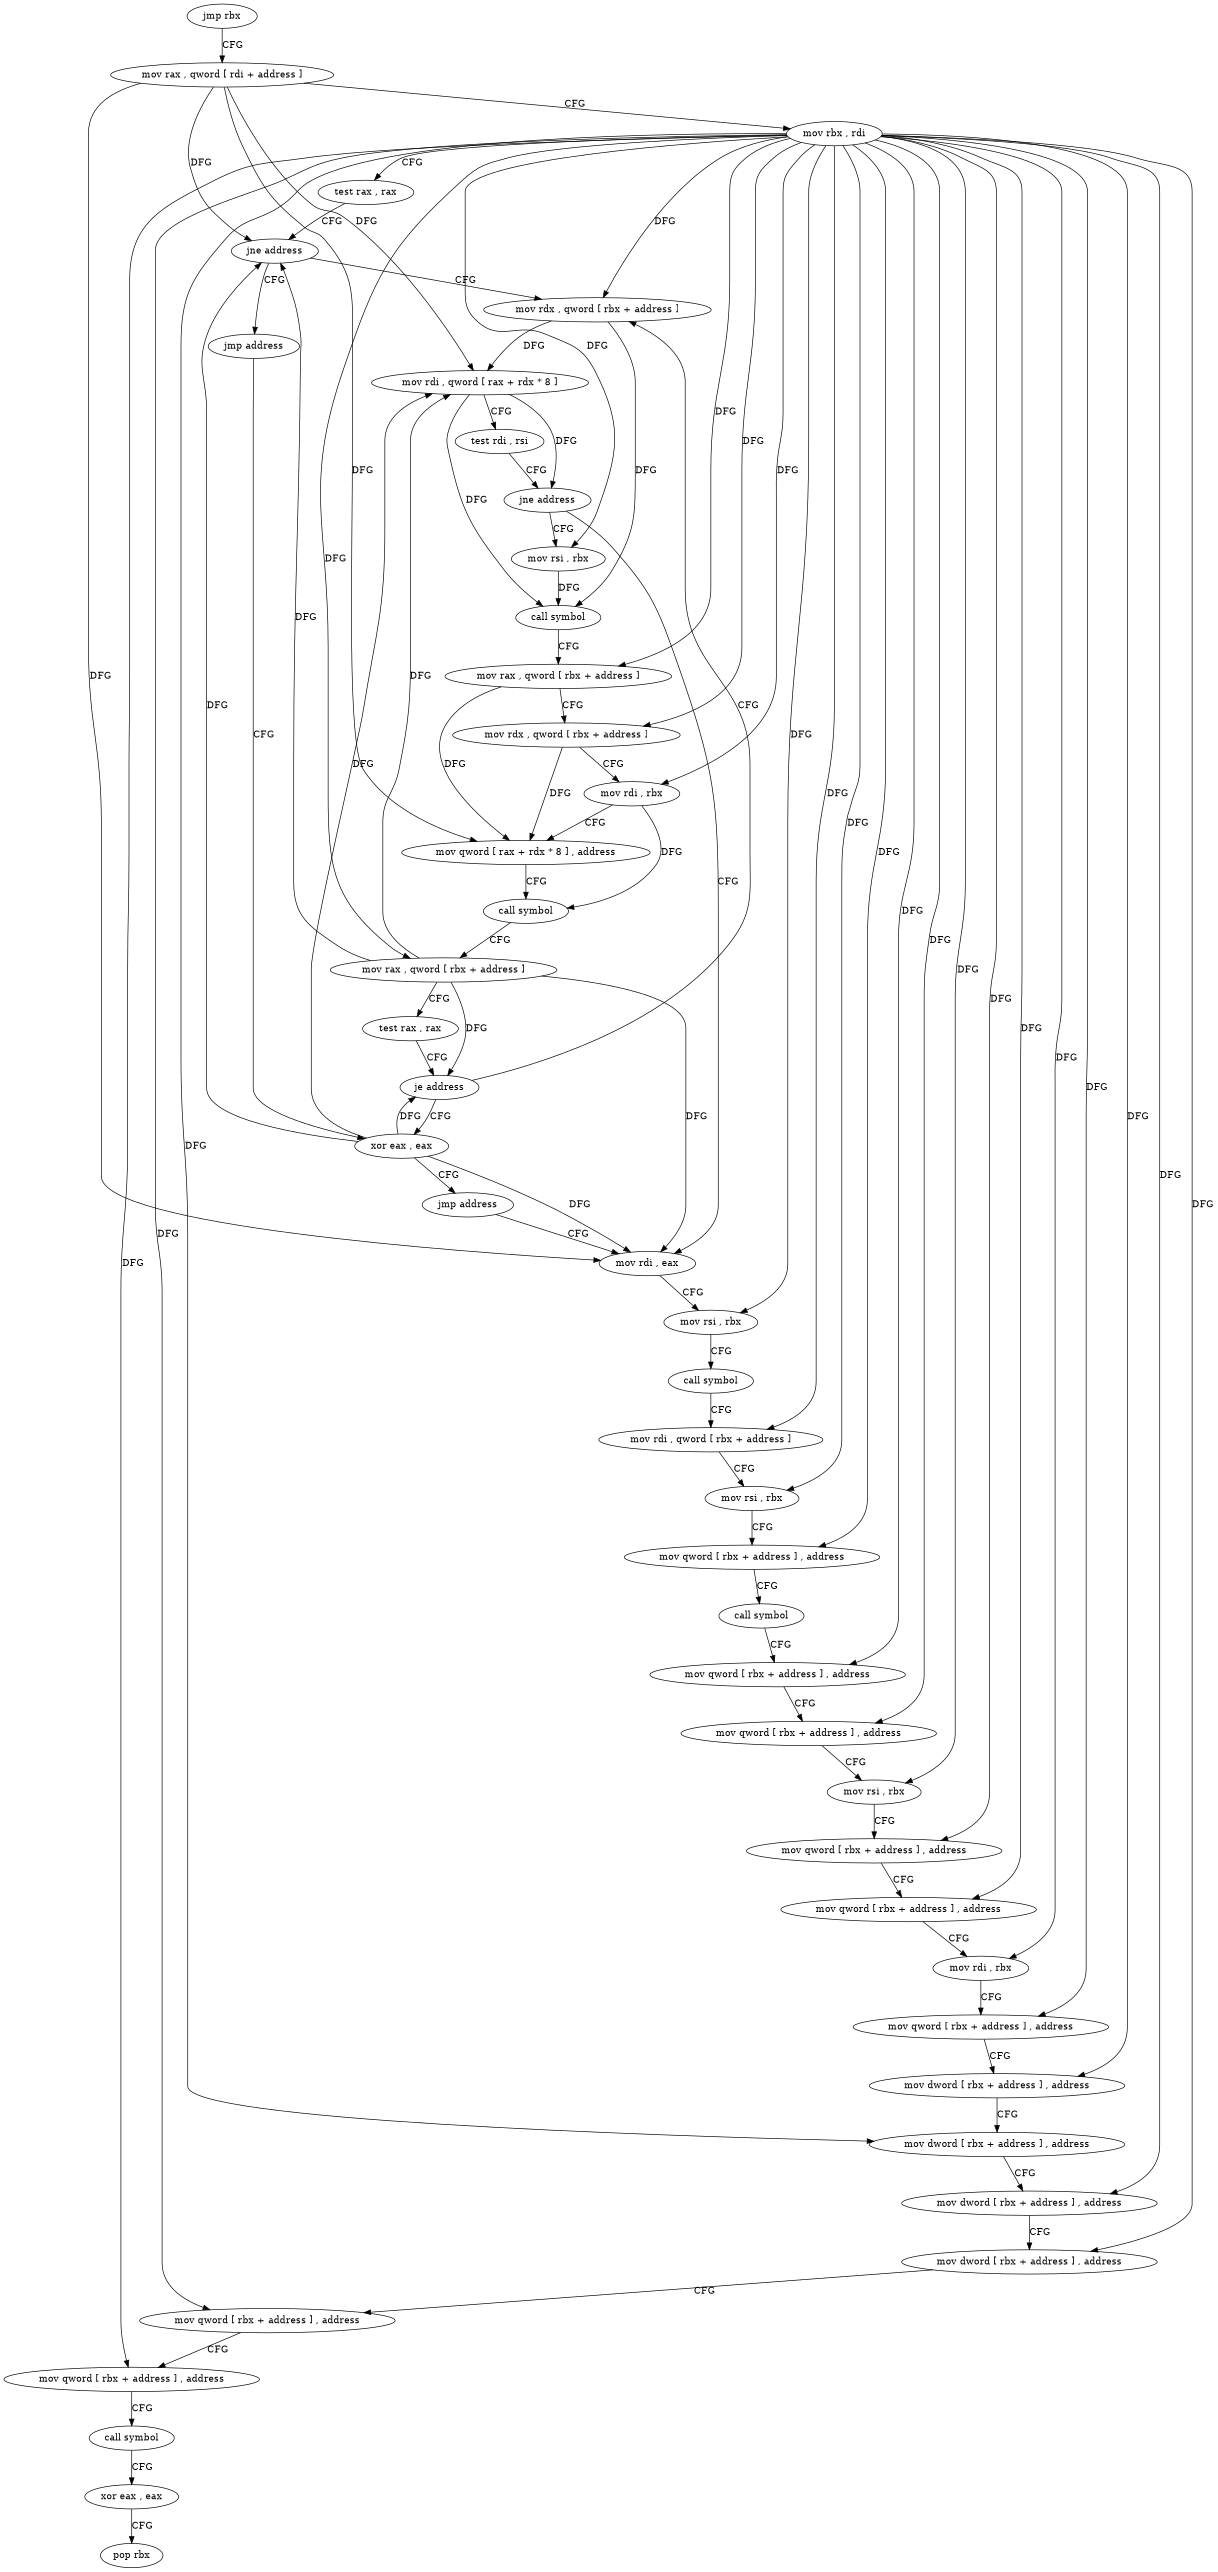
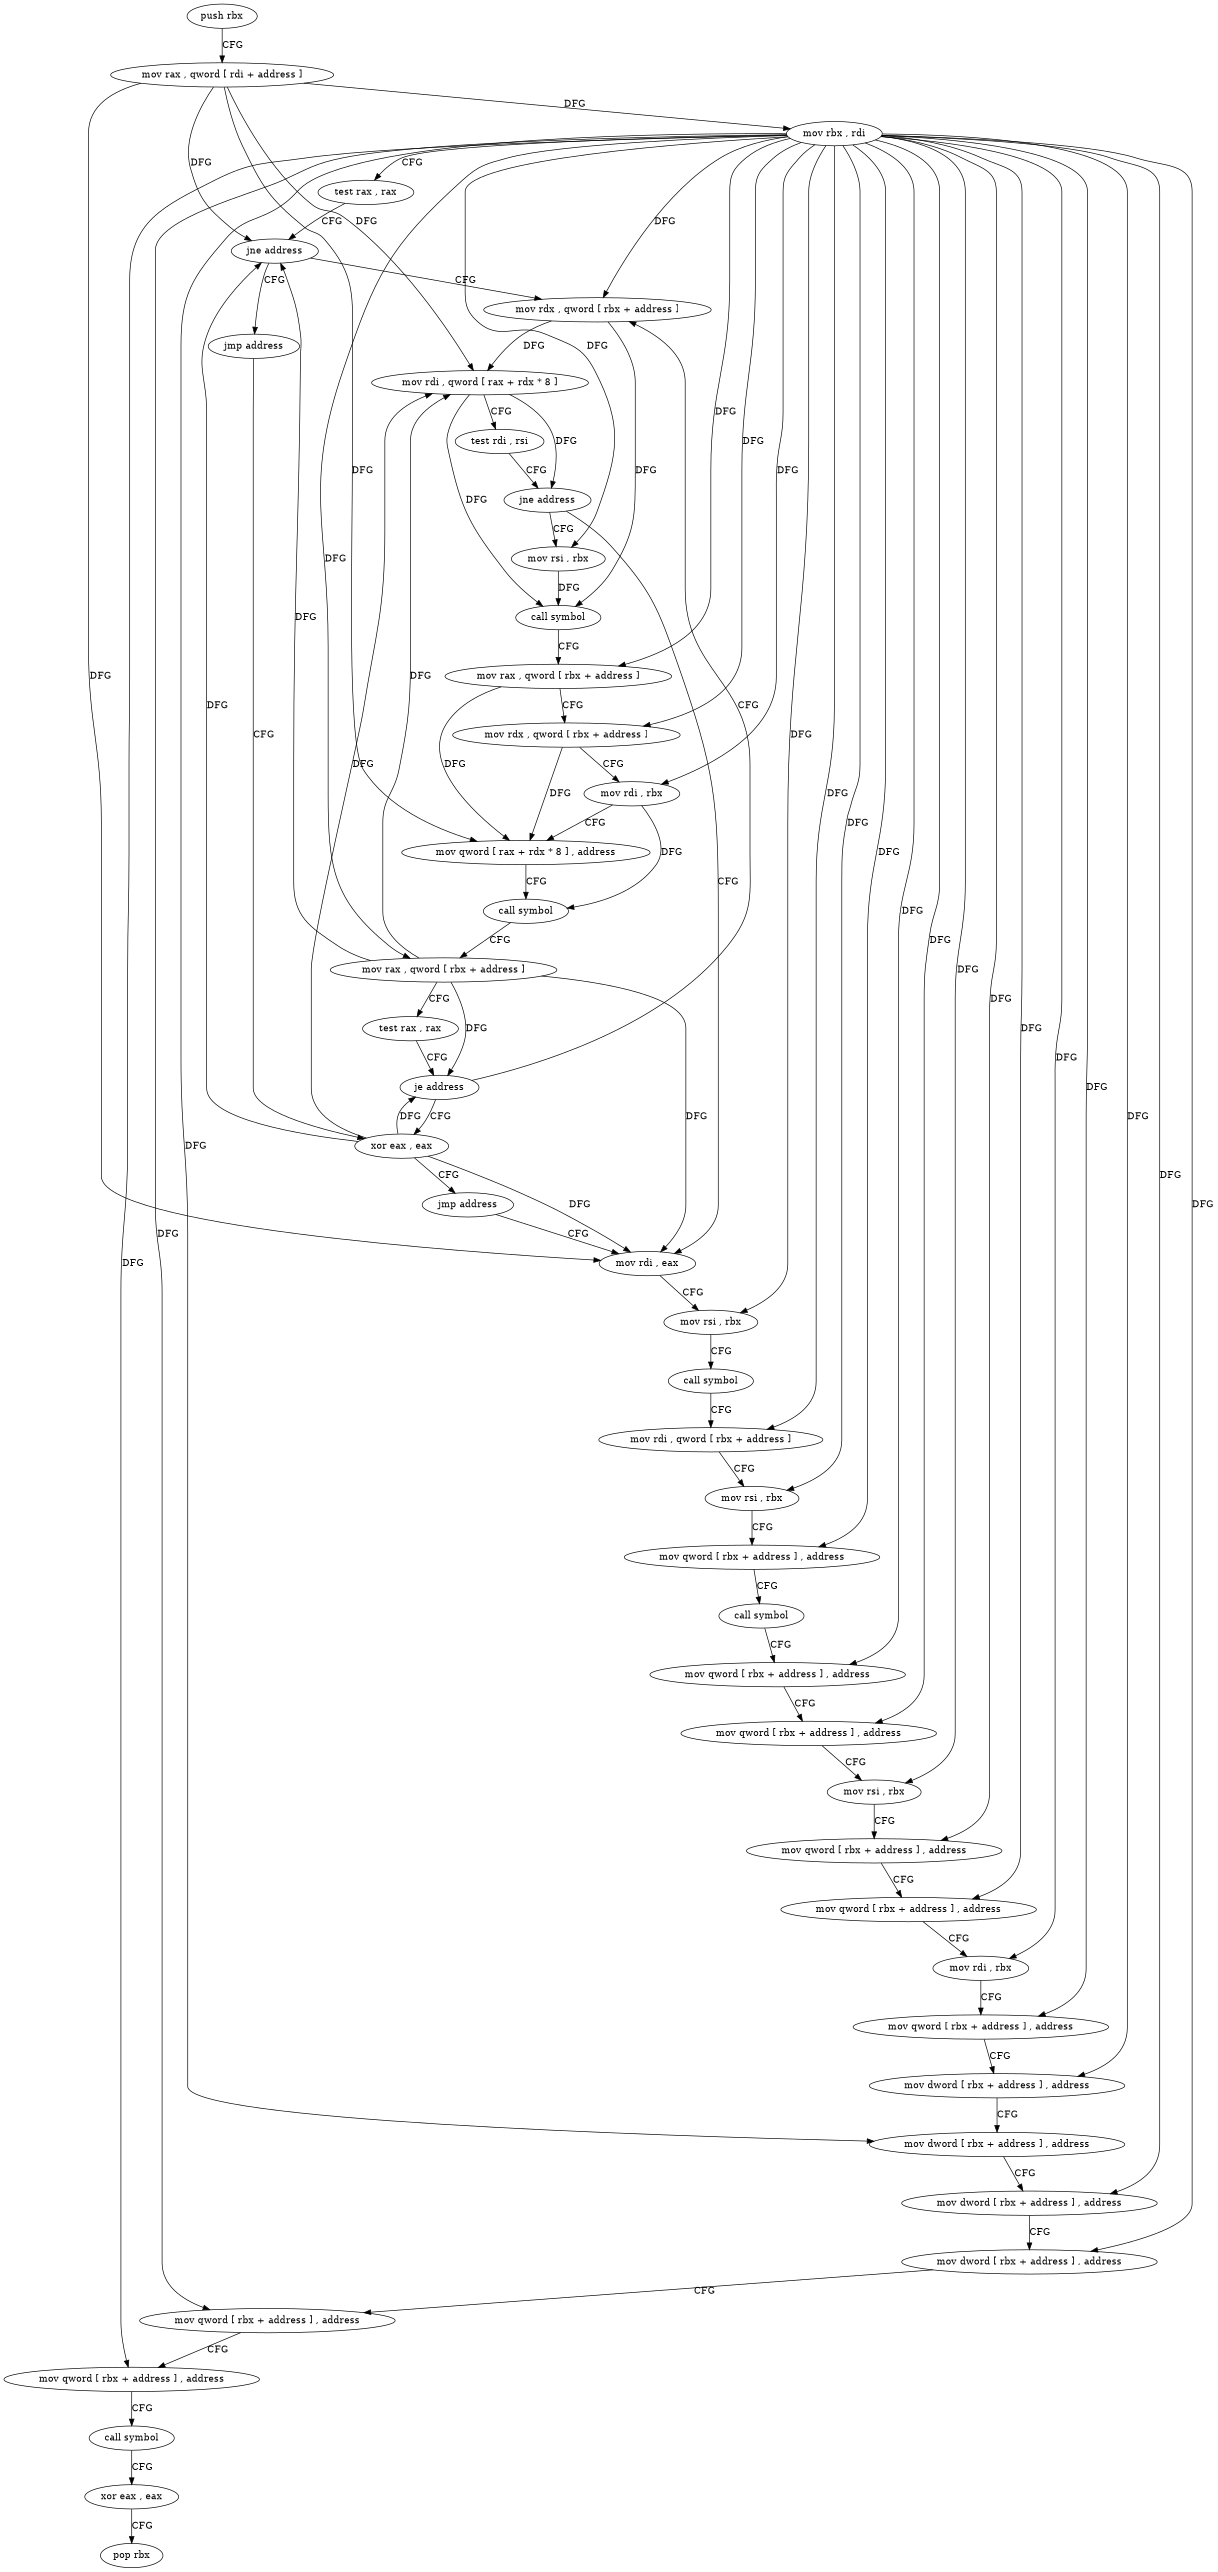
(222, 16) -> (222, 16)
(575, 104) -> (575, 104)
